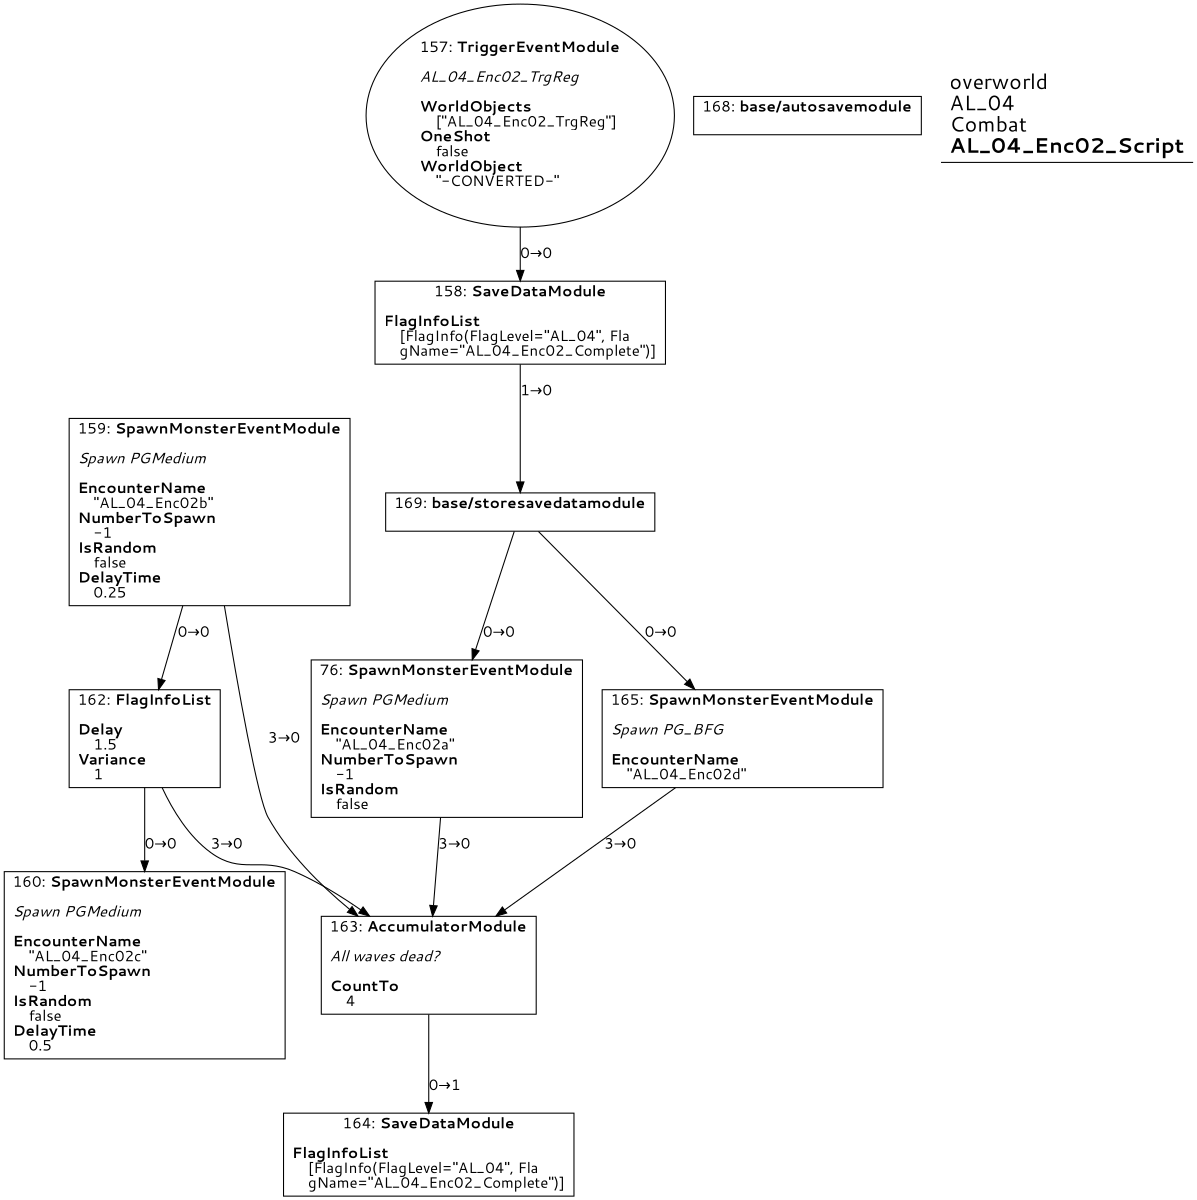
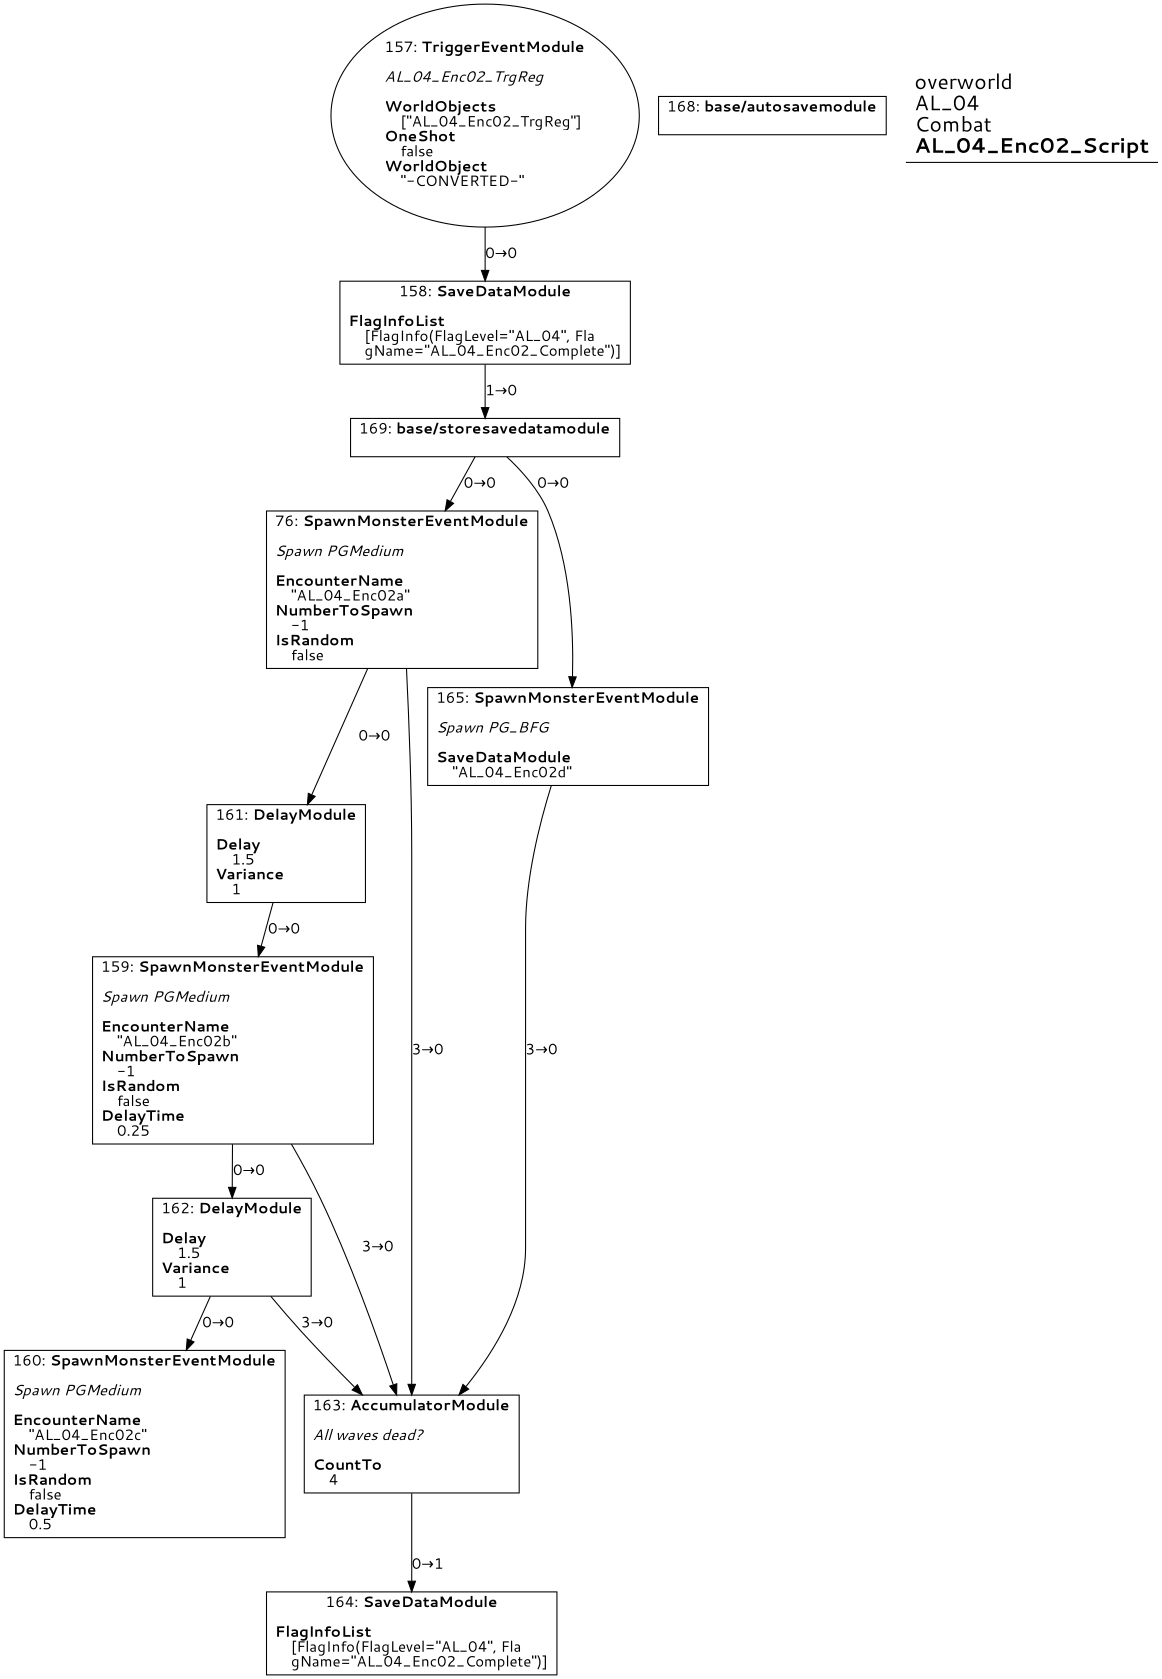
(163, 700) -> (251, 1209)
(675, 760) -> (504, 758)
none -> (286, 854)
